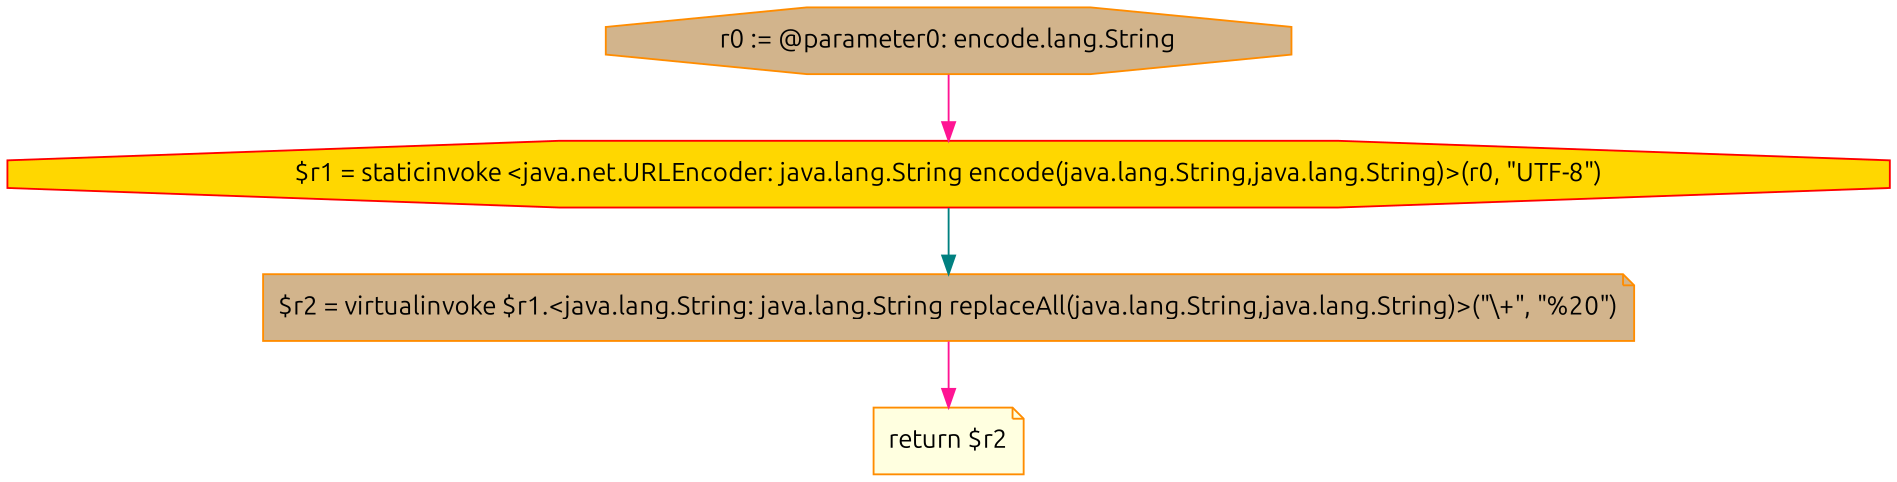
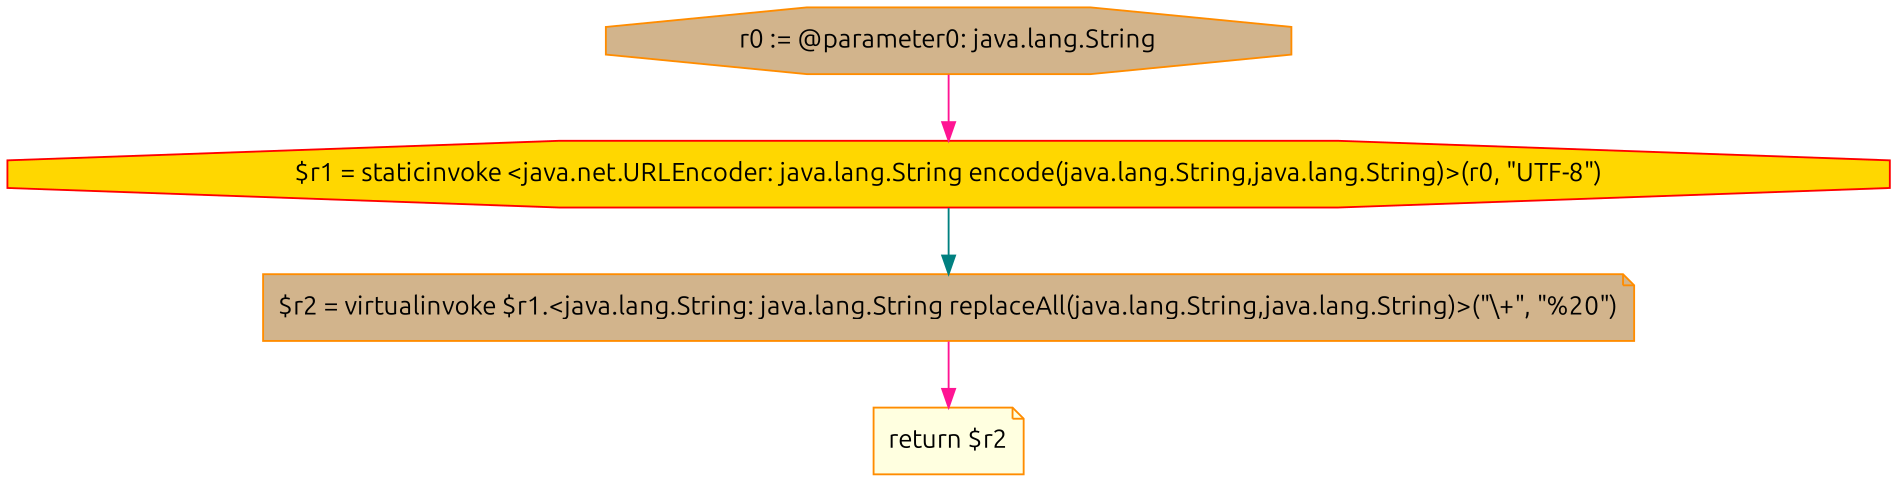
(949, 41) -> (949, 41)
